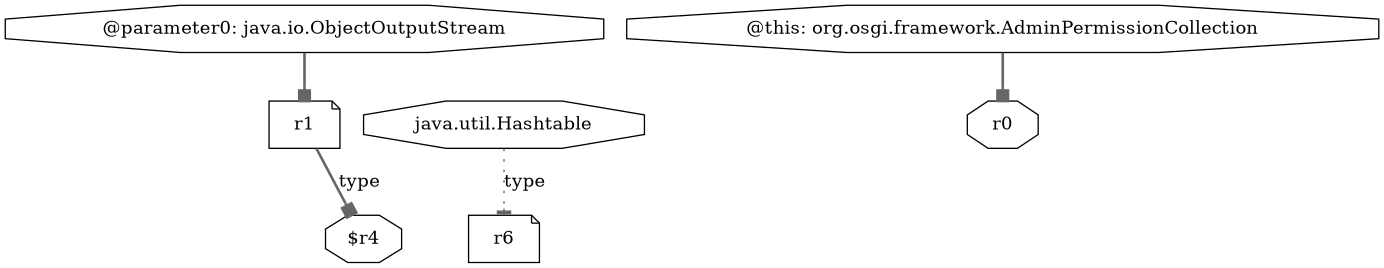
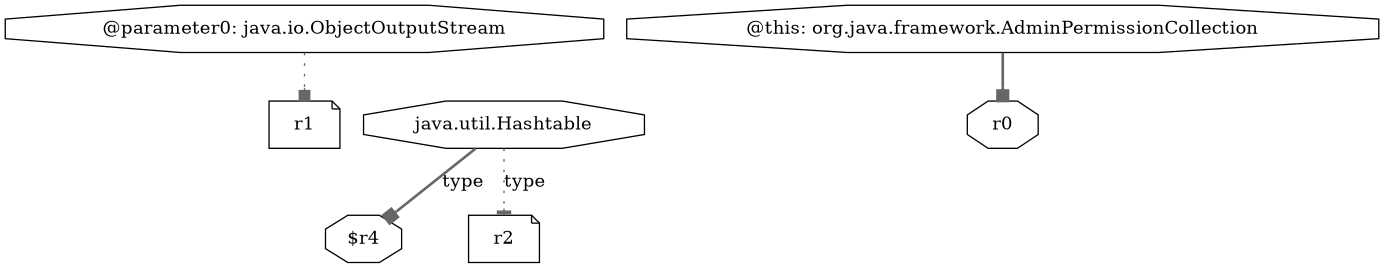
(1003, 29) -> (1003, 29)
(304, 70) -> (304, 70)
(331, 176) -> (436, 180)
(504, 239) -> (504, 239)
